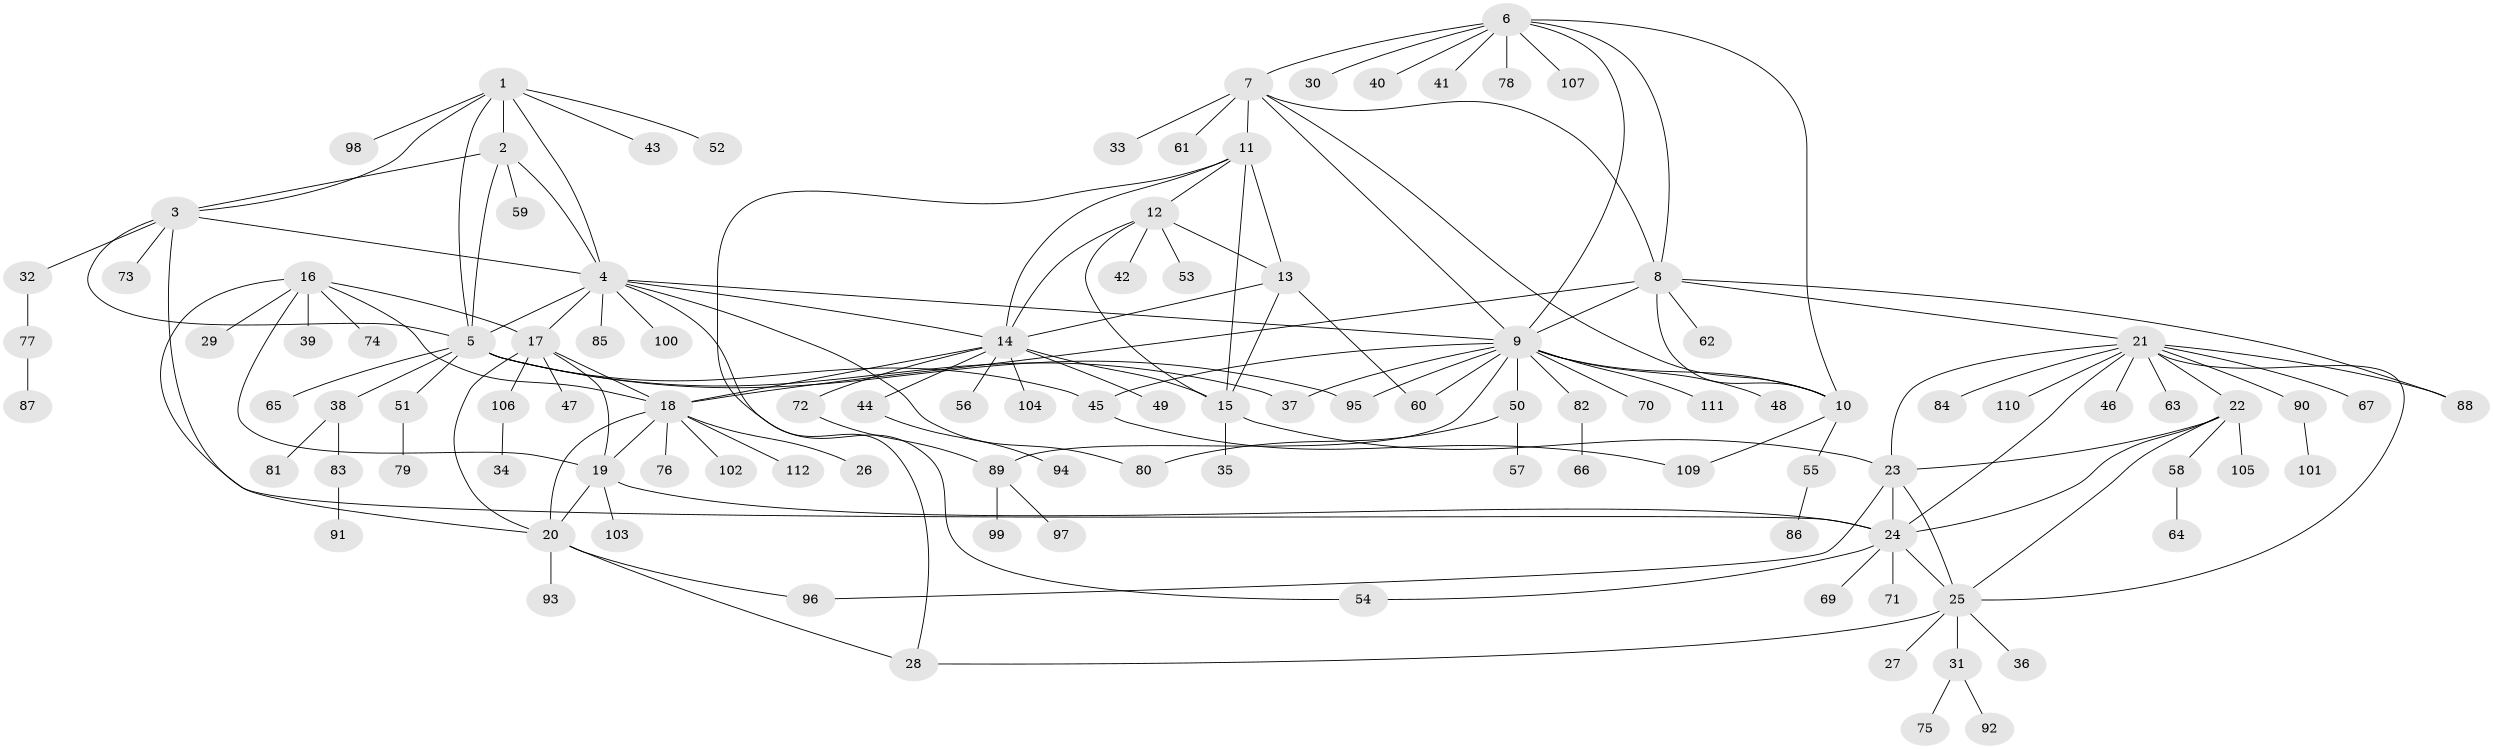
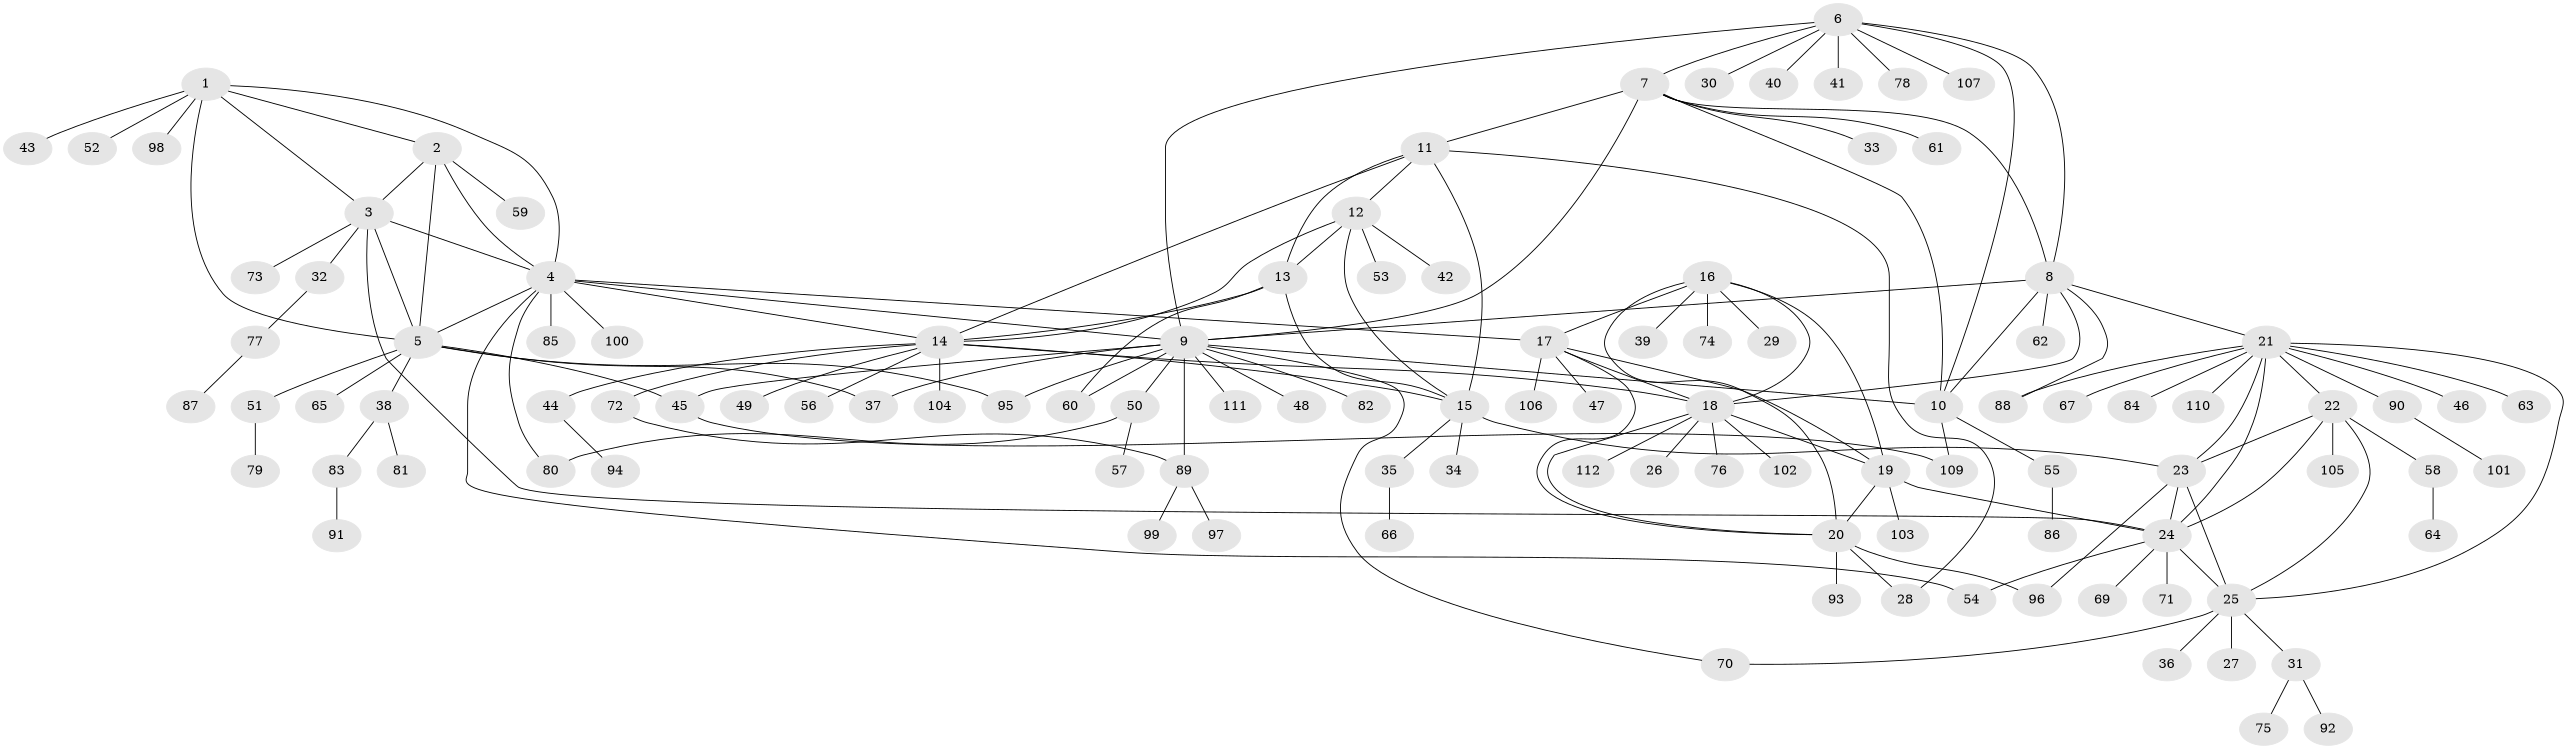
(1582, 437) -> (1389, 504)
(503, 439) -> (1459, 442)
(1440, 657) -> (1983, 654)
